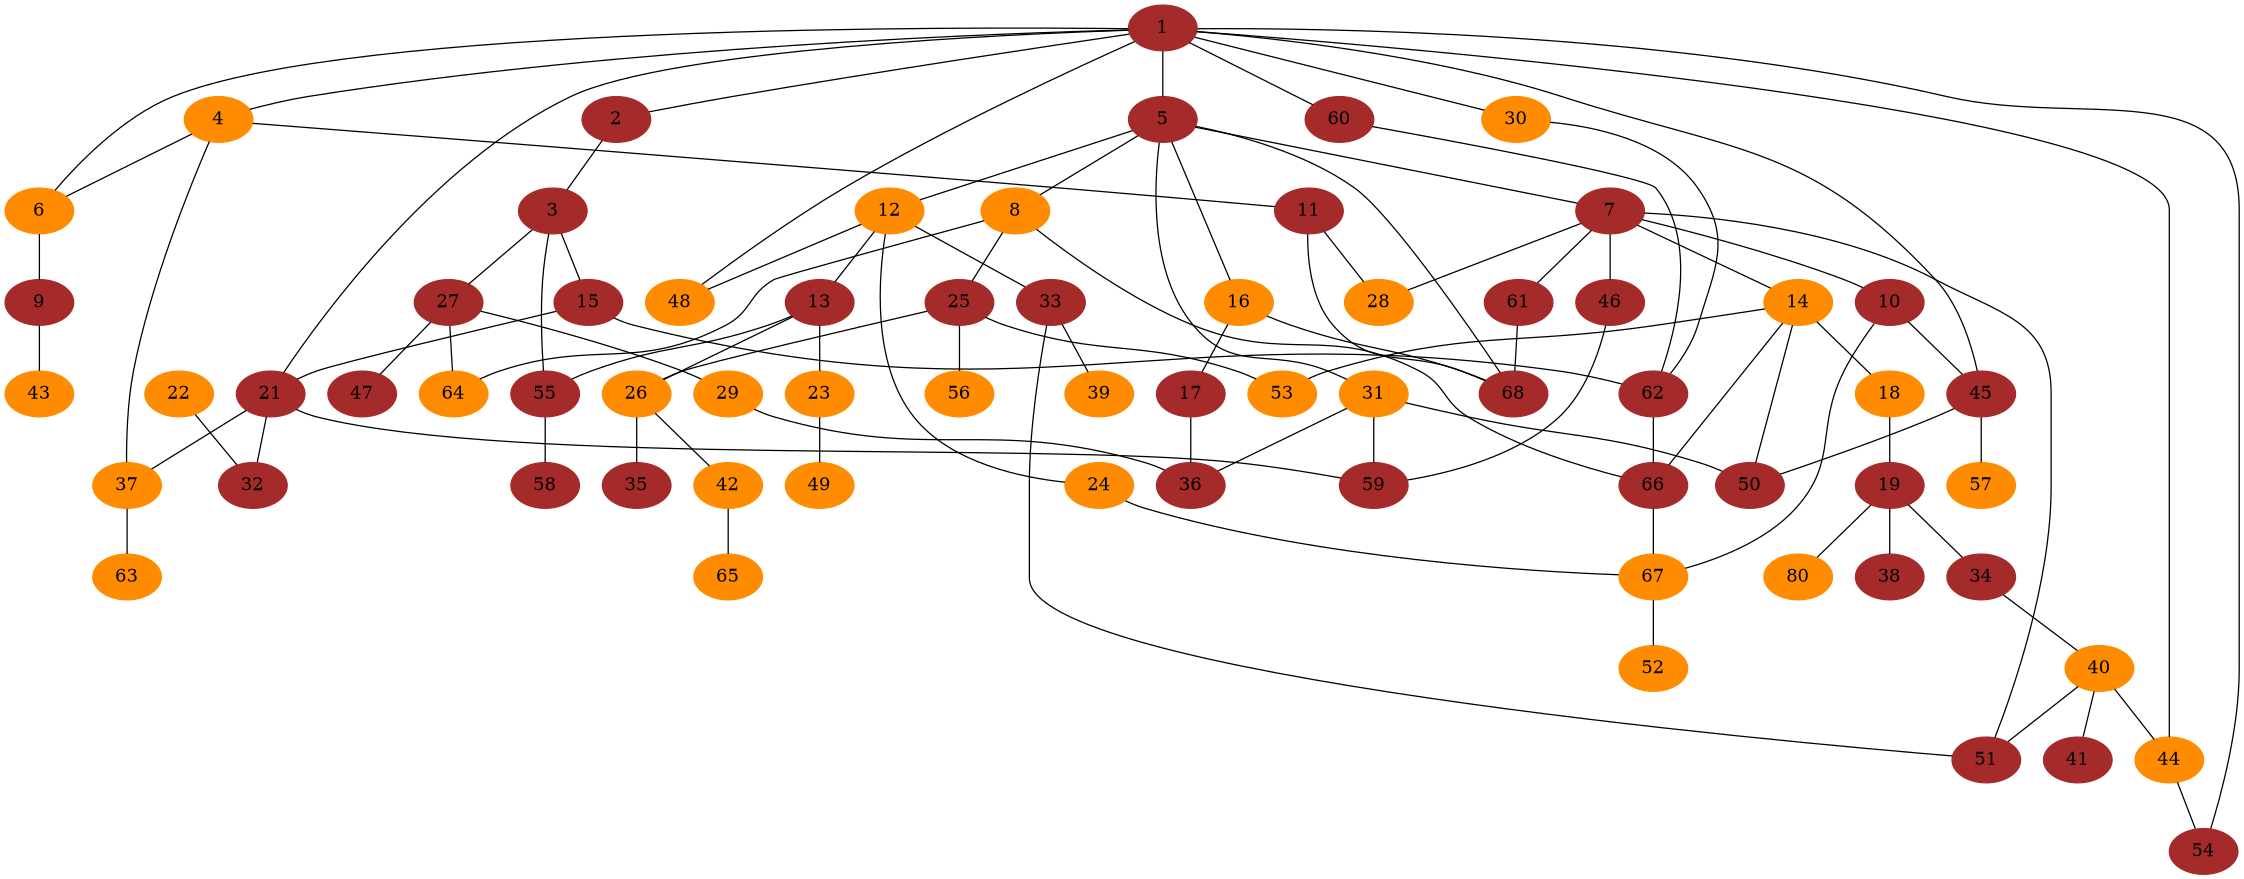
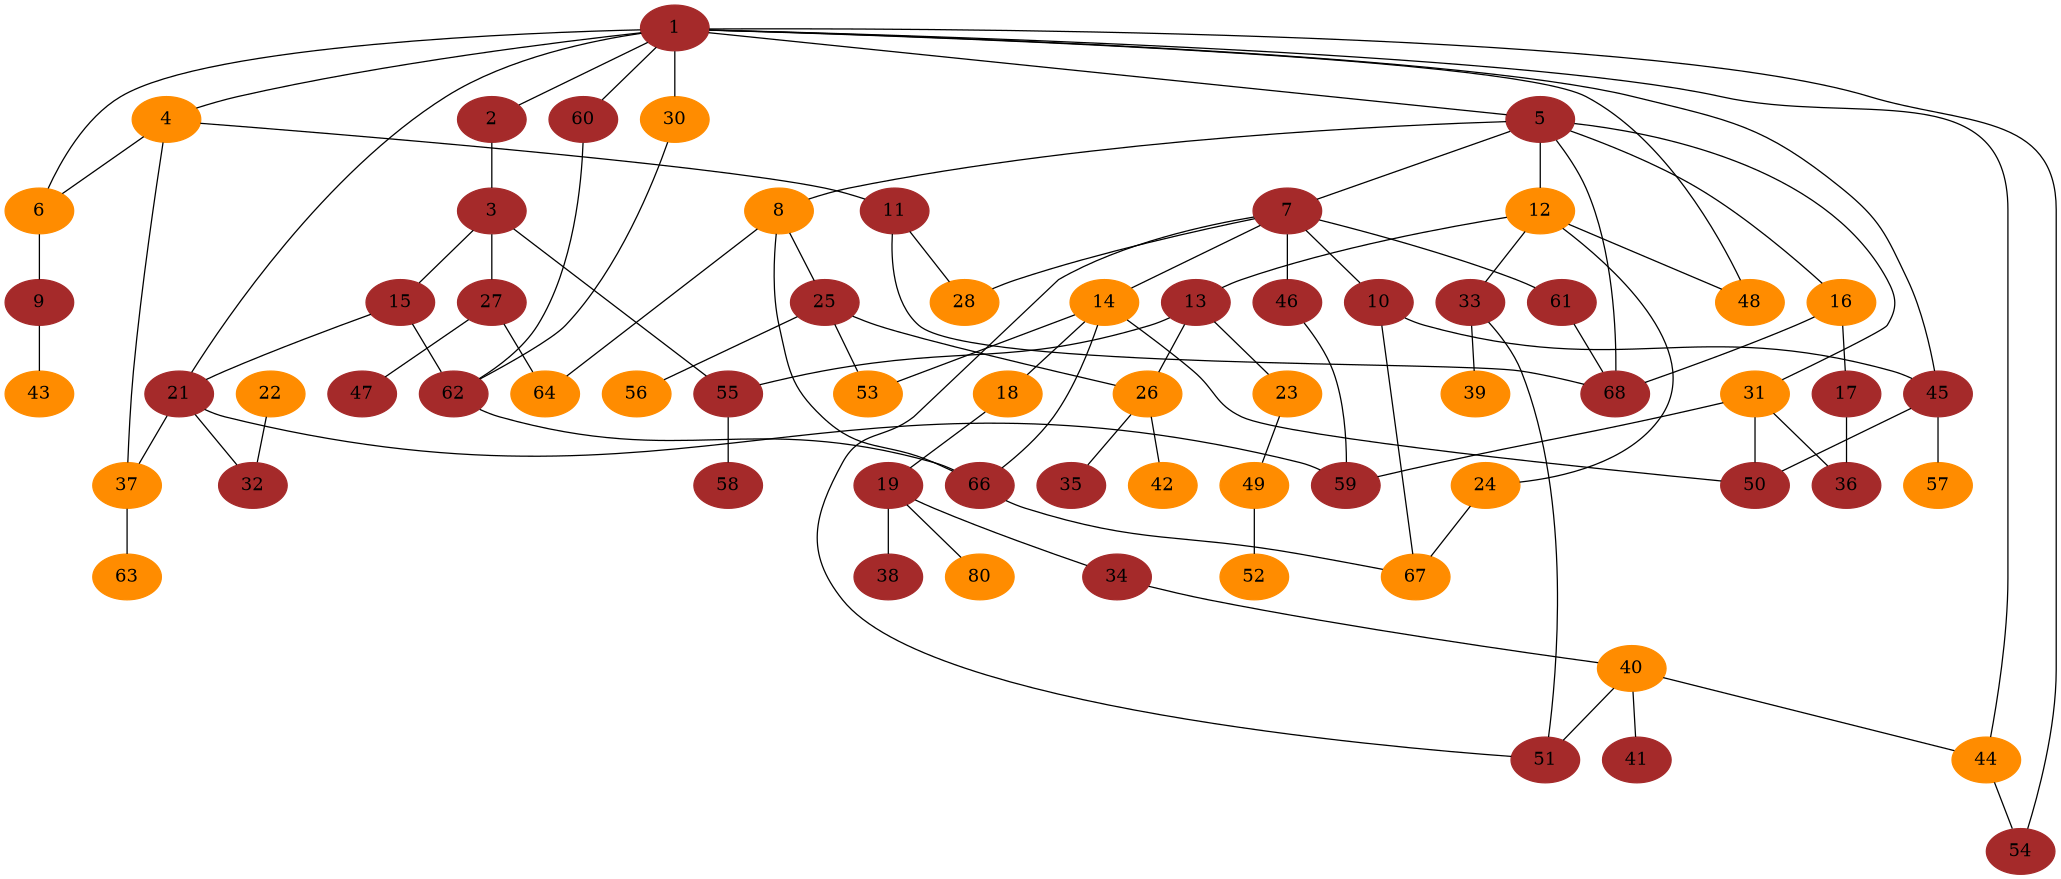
(728, 394) -> none
(728, 577) -> none
(1653, 623) -> (1254, 531)
